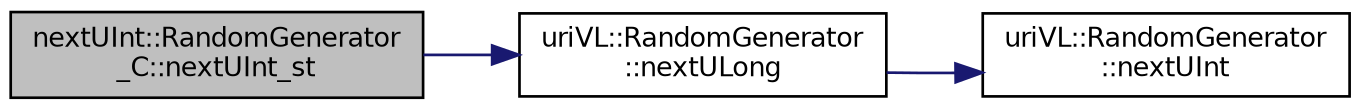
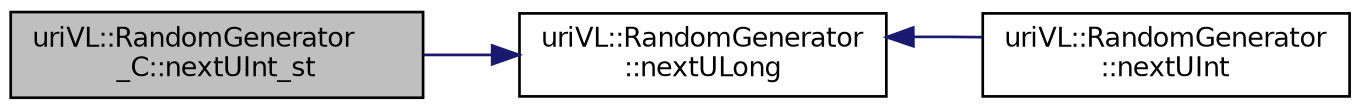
(217, 55) -> (217, 55)
(921, 73) -> (948, 37)
